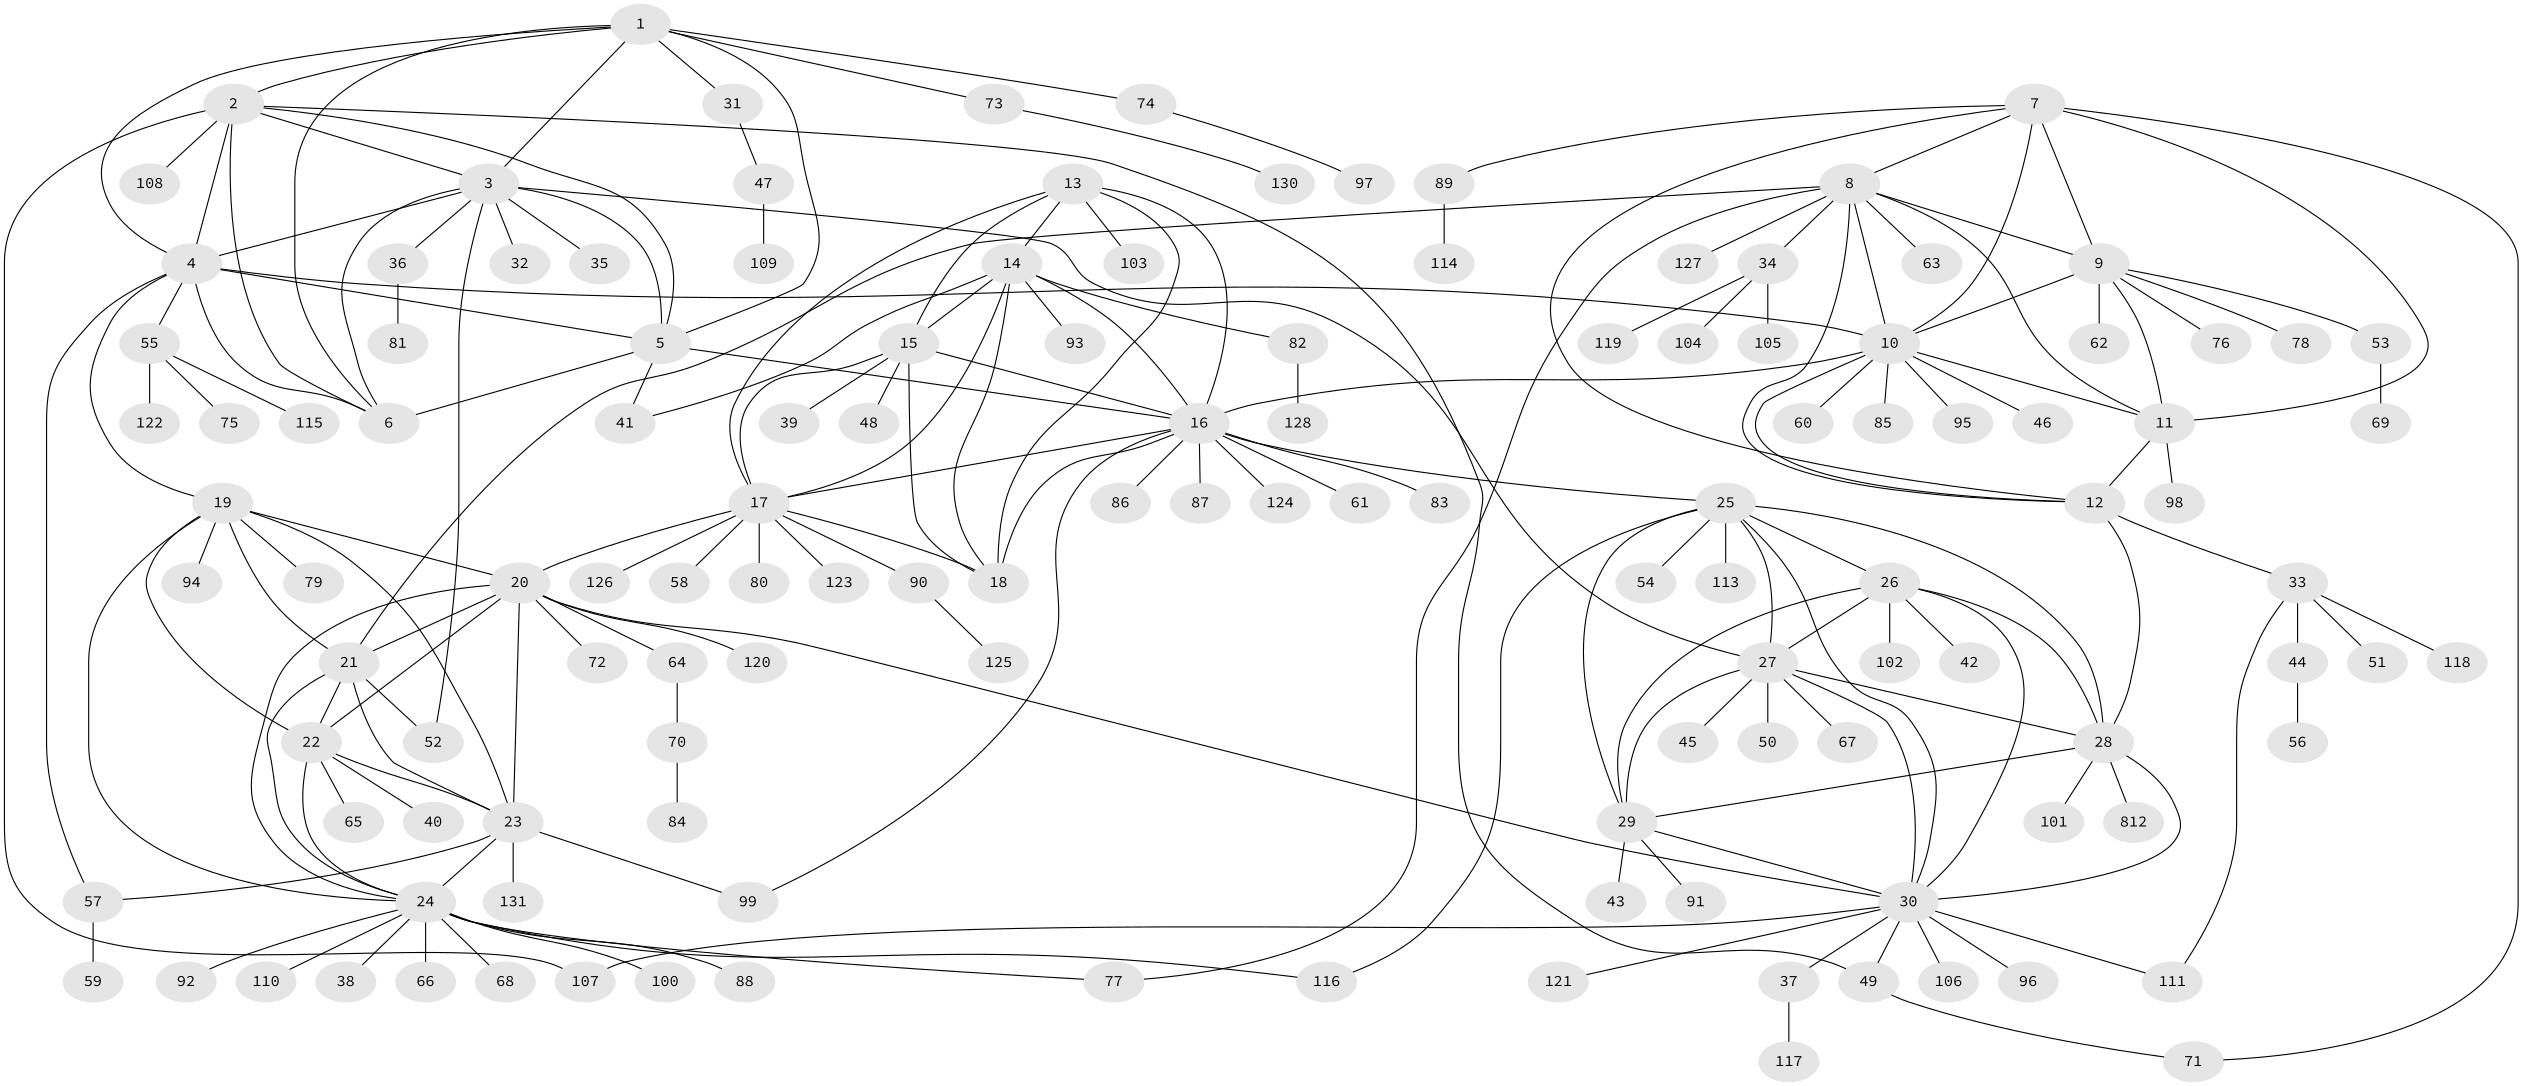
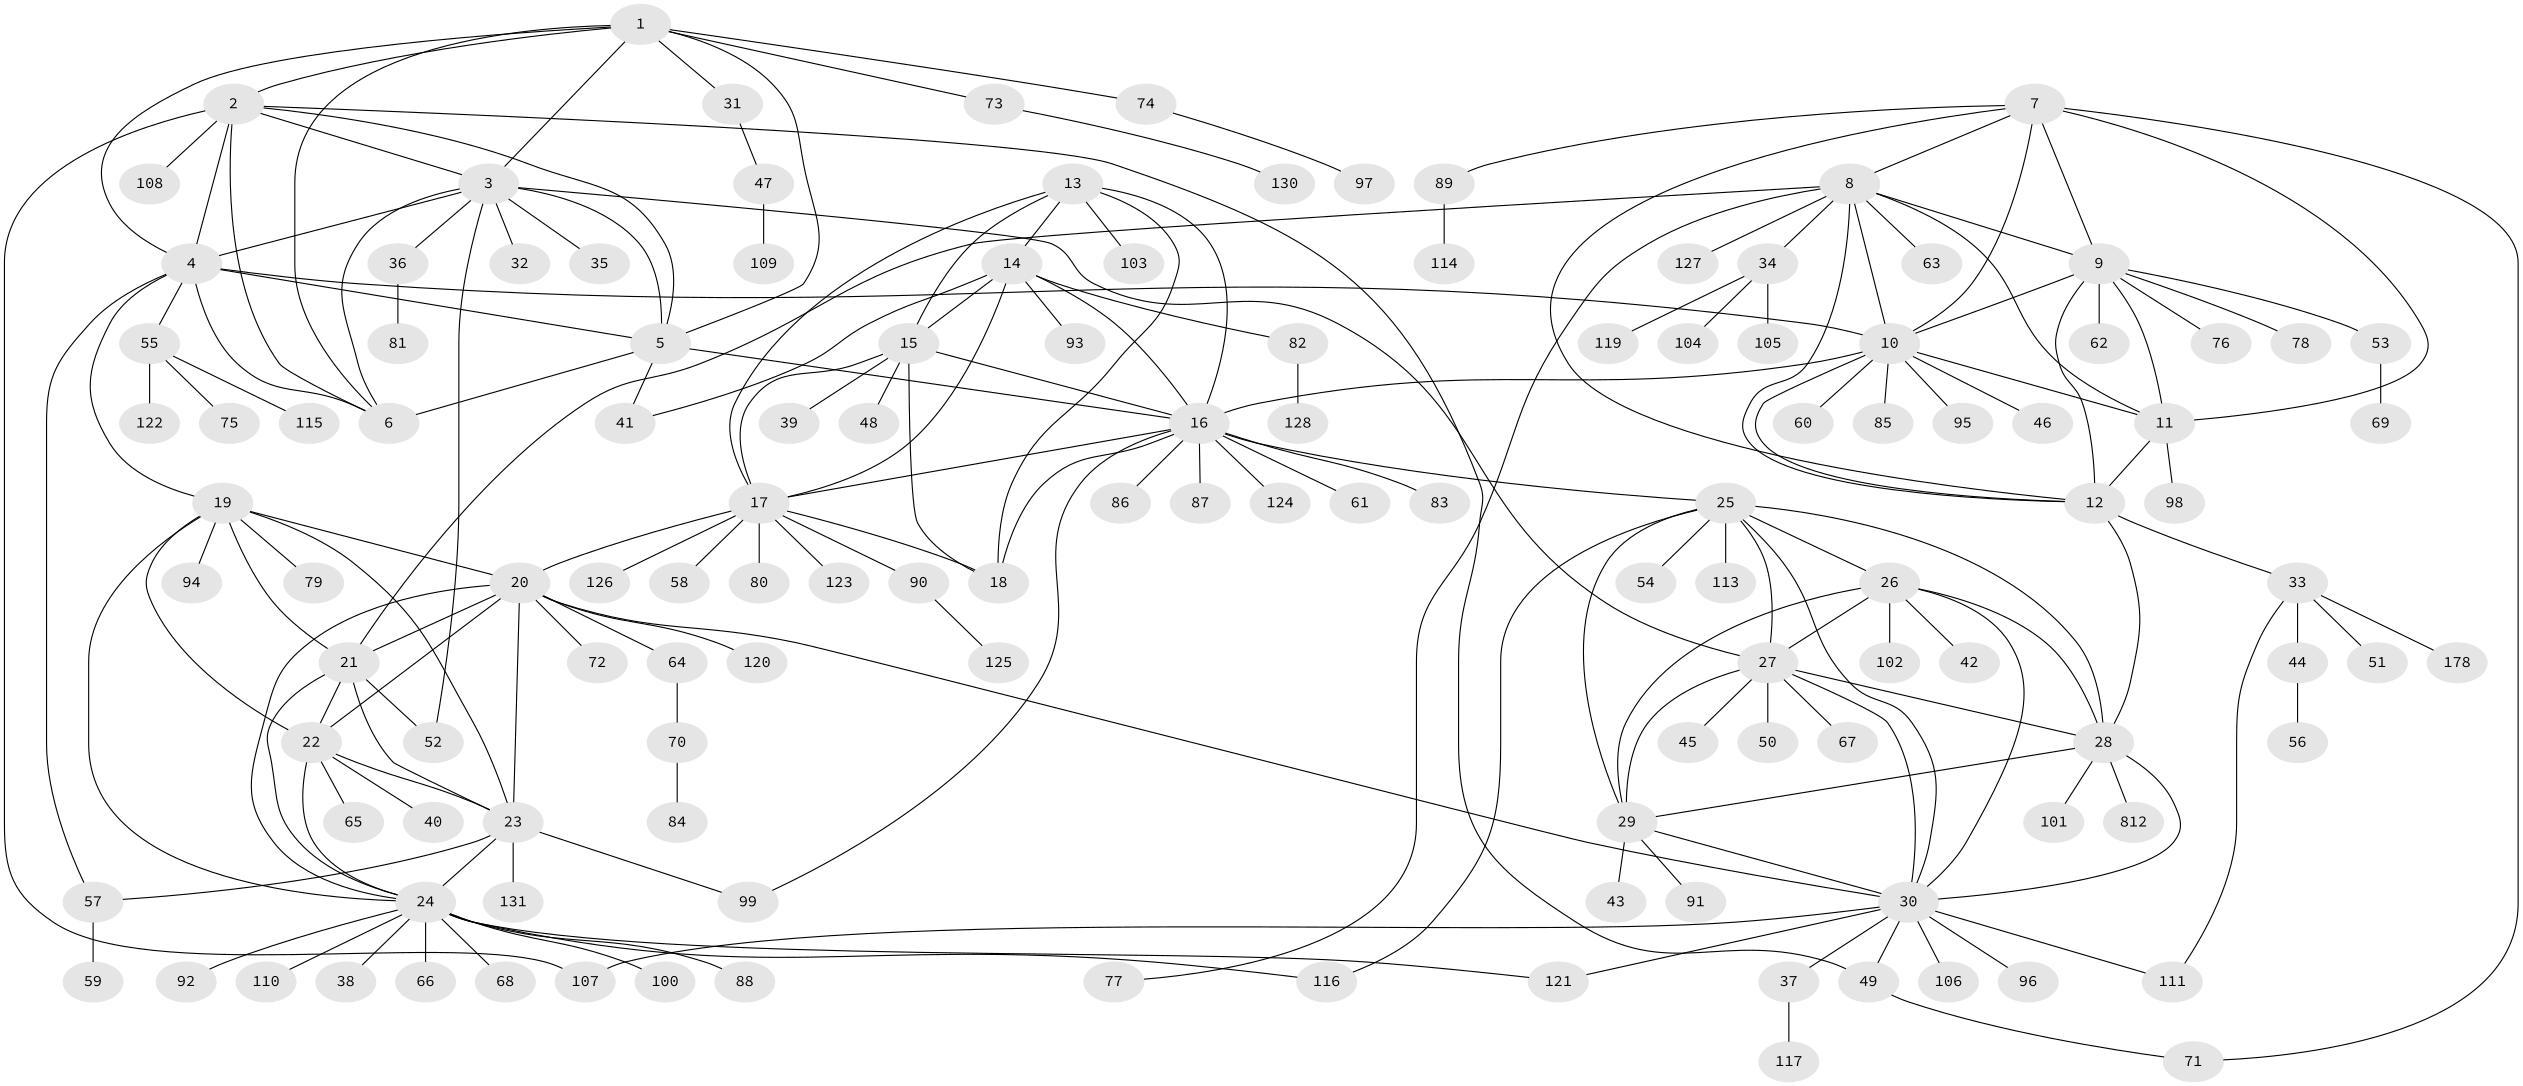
none -> (2068, 380)
(971, 427) -> none
(2457, 663) -> (2457, 663)
(845, 964) -> (826, 950)
